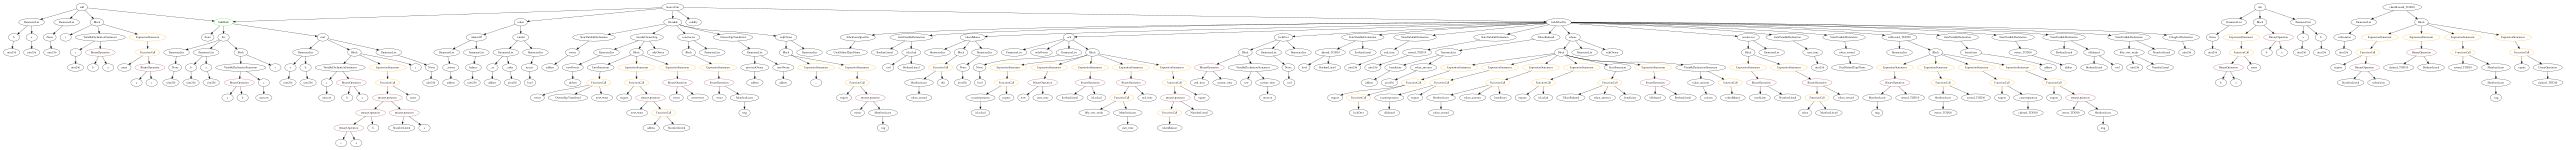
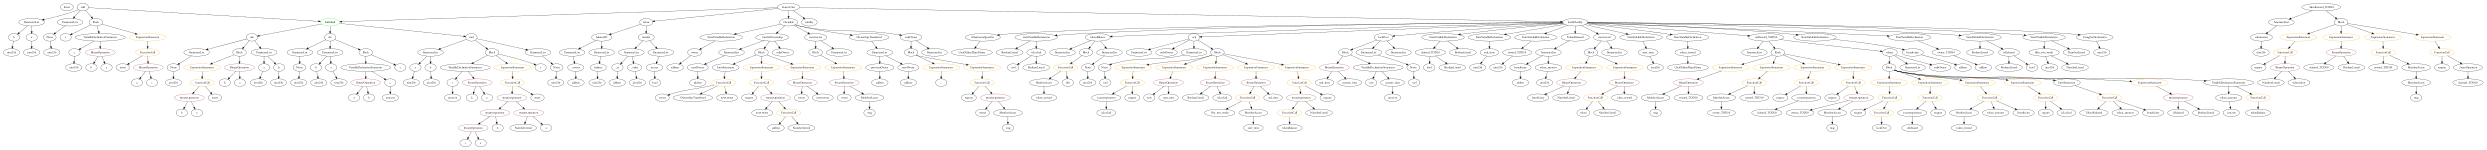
(216, 29) -> (290, 30)
(1565, 29) -> (1830, 46)
